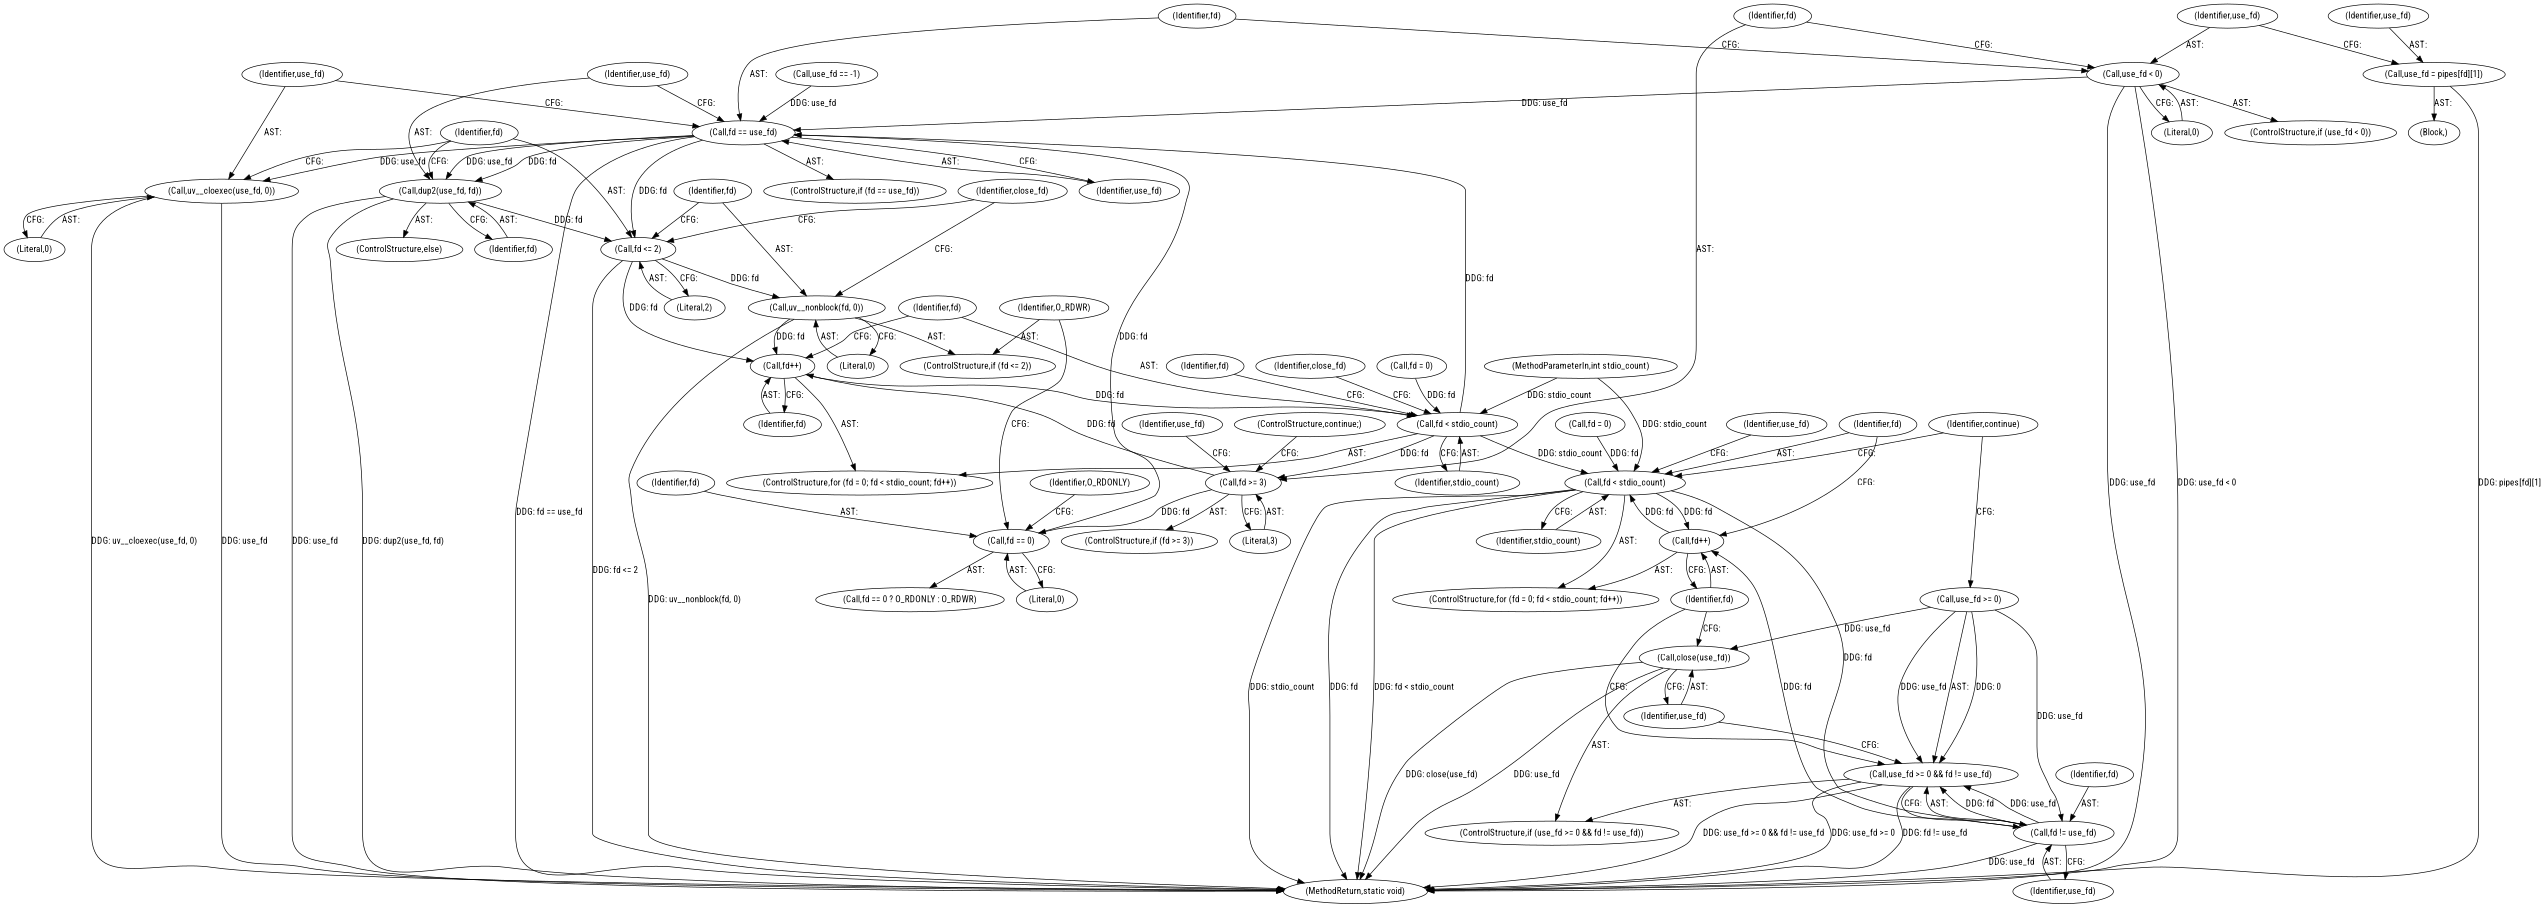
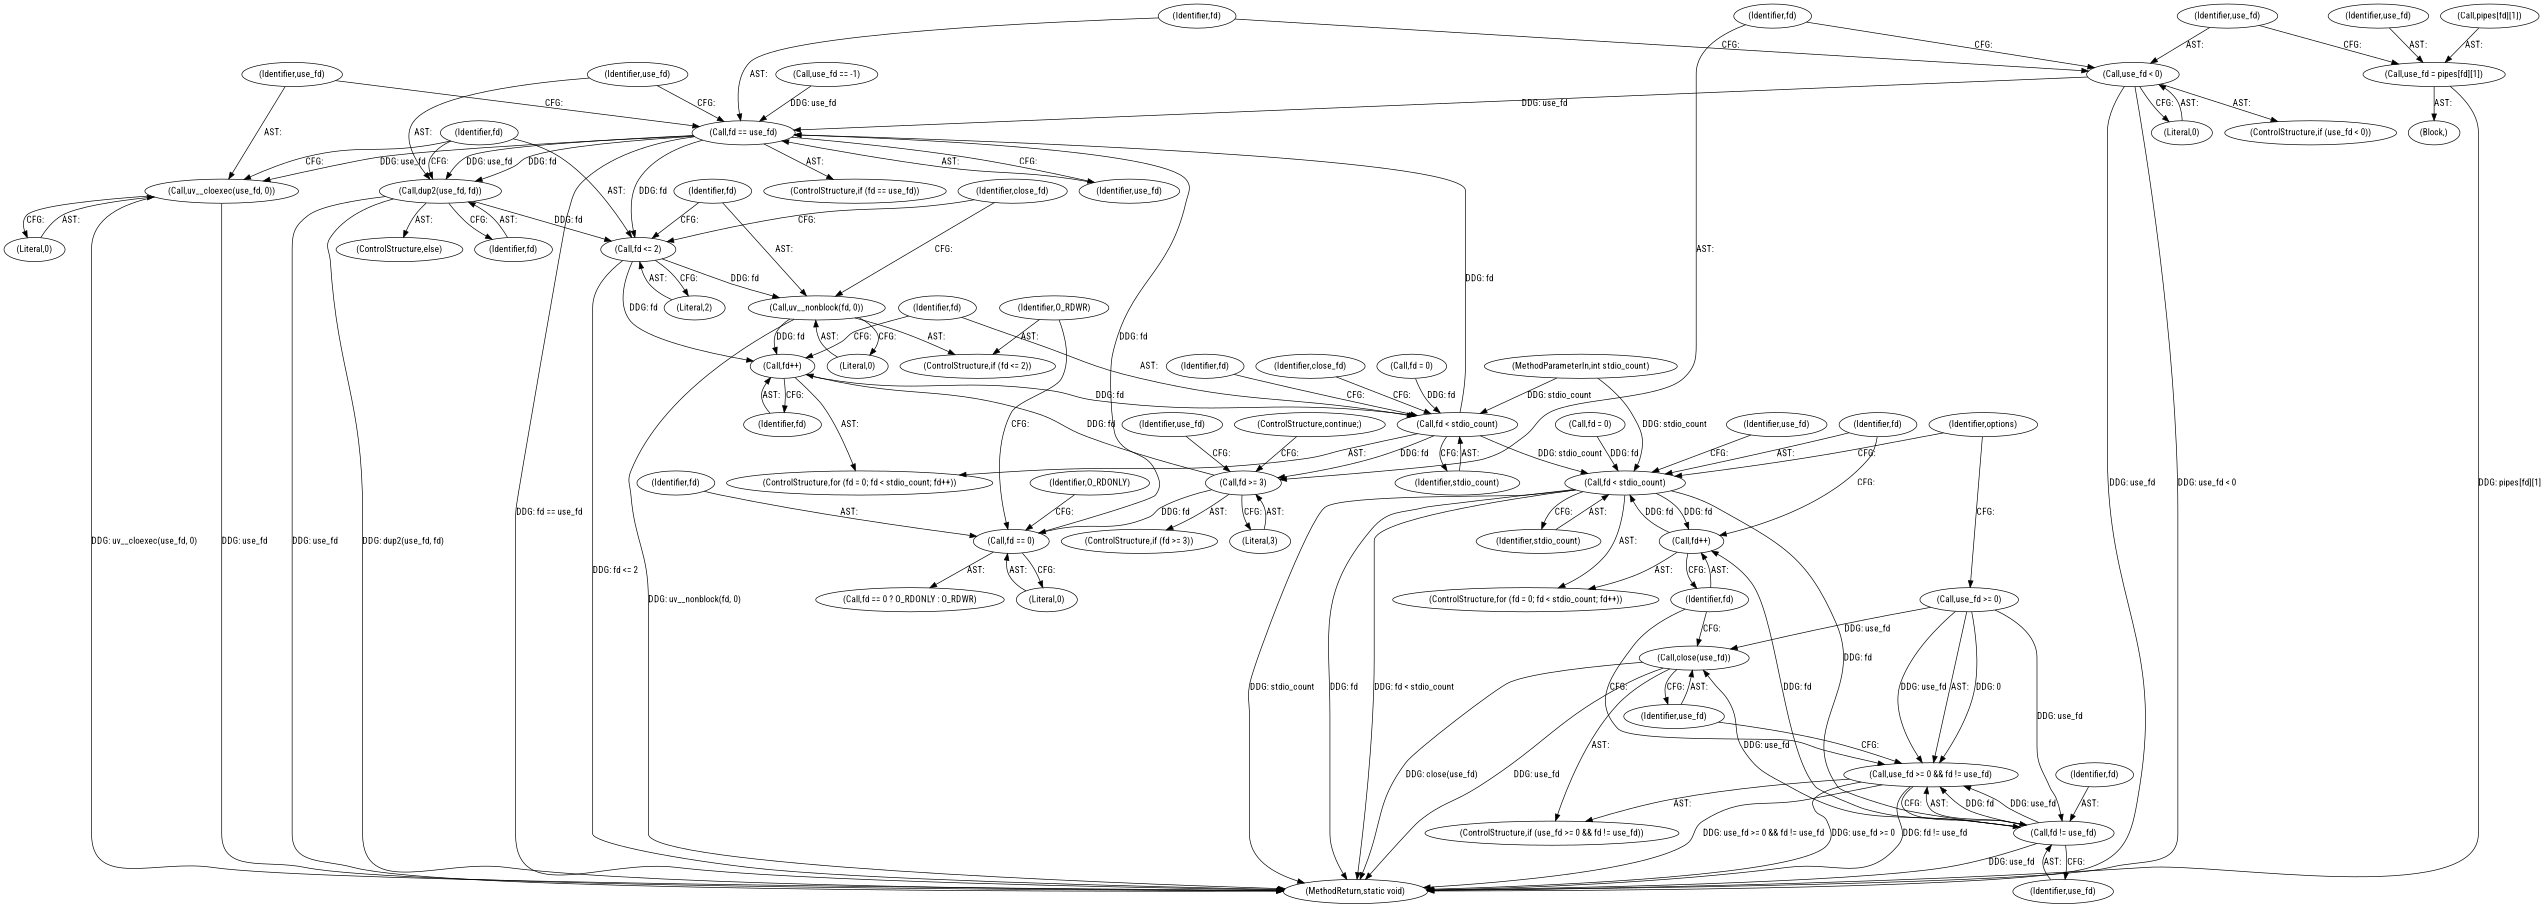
none -> (2490, 16)
(1983, 425) -> (1983, 425)
none -> (1832, 806)
